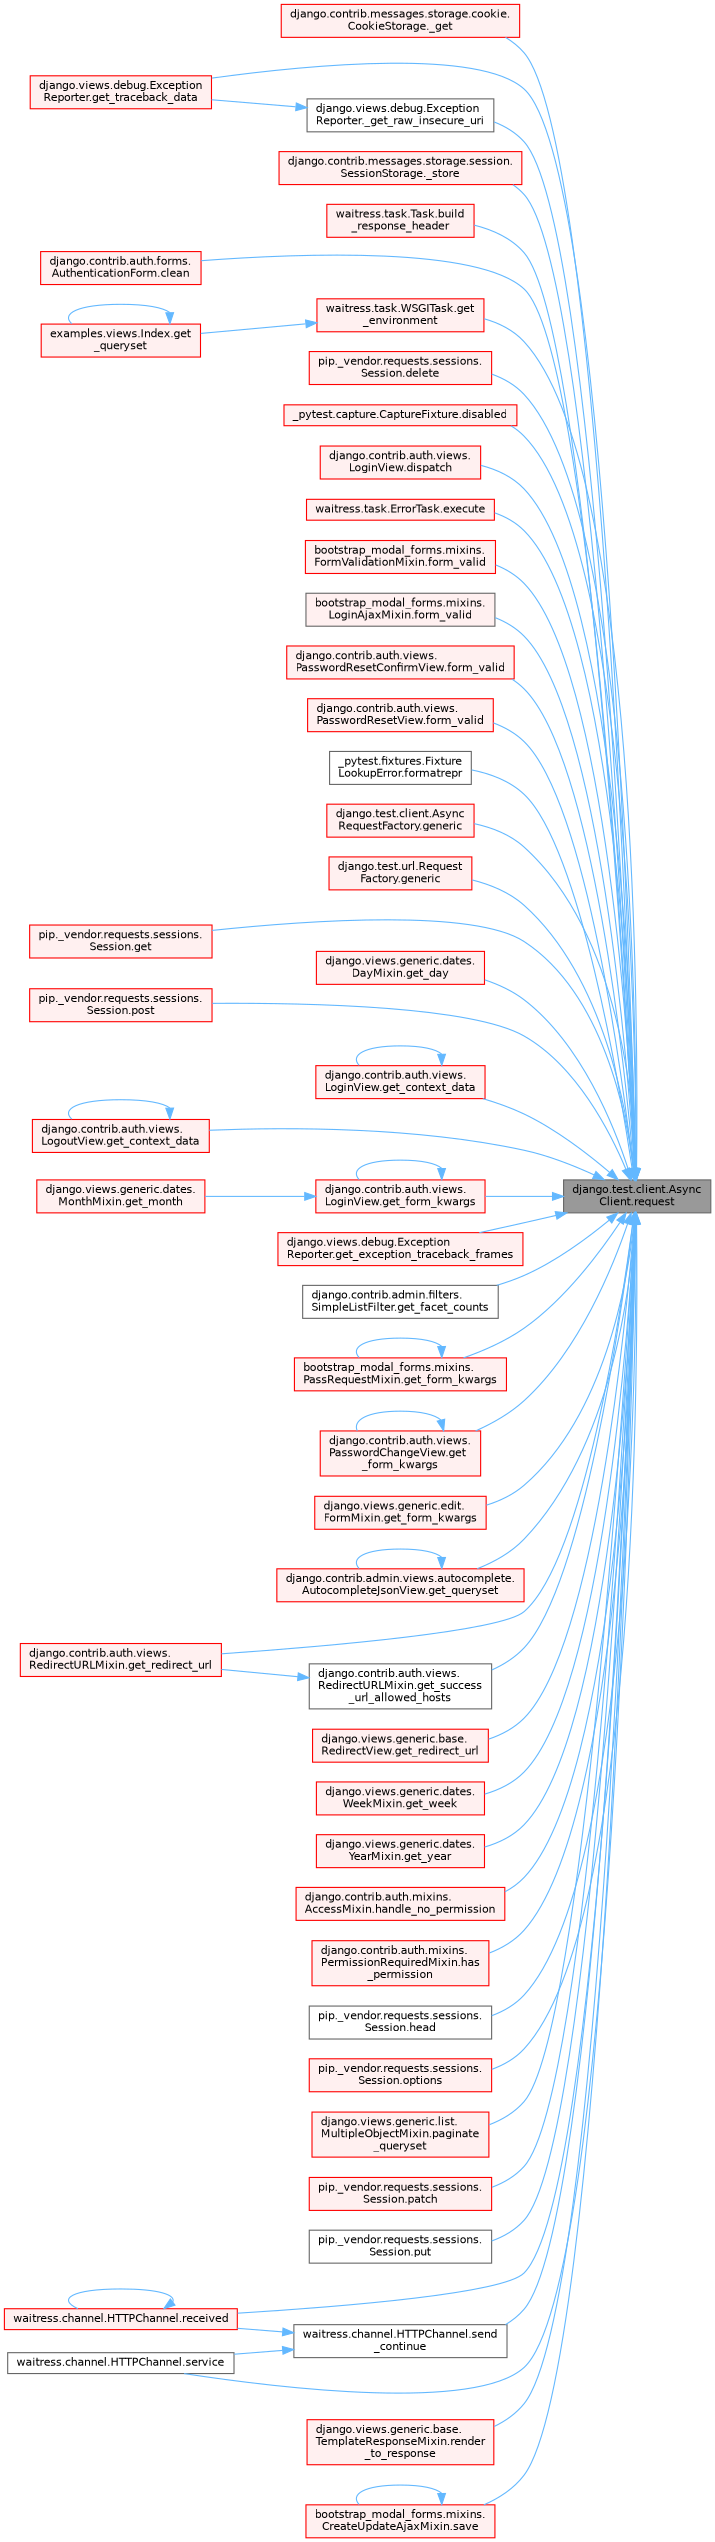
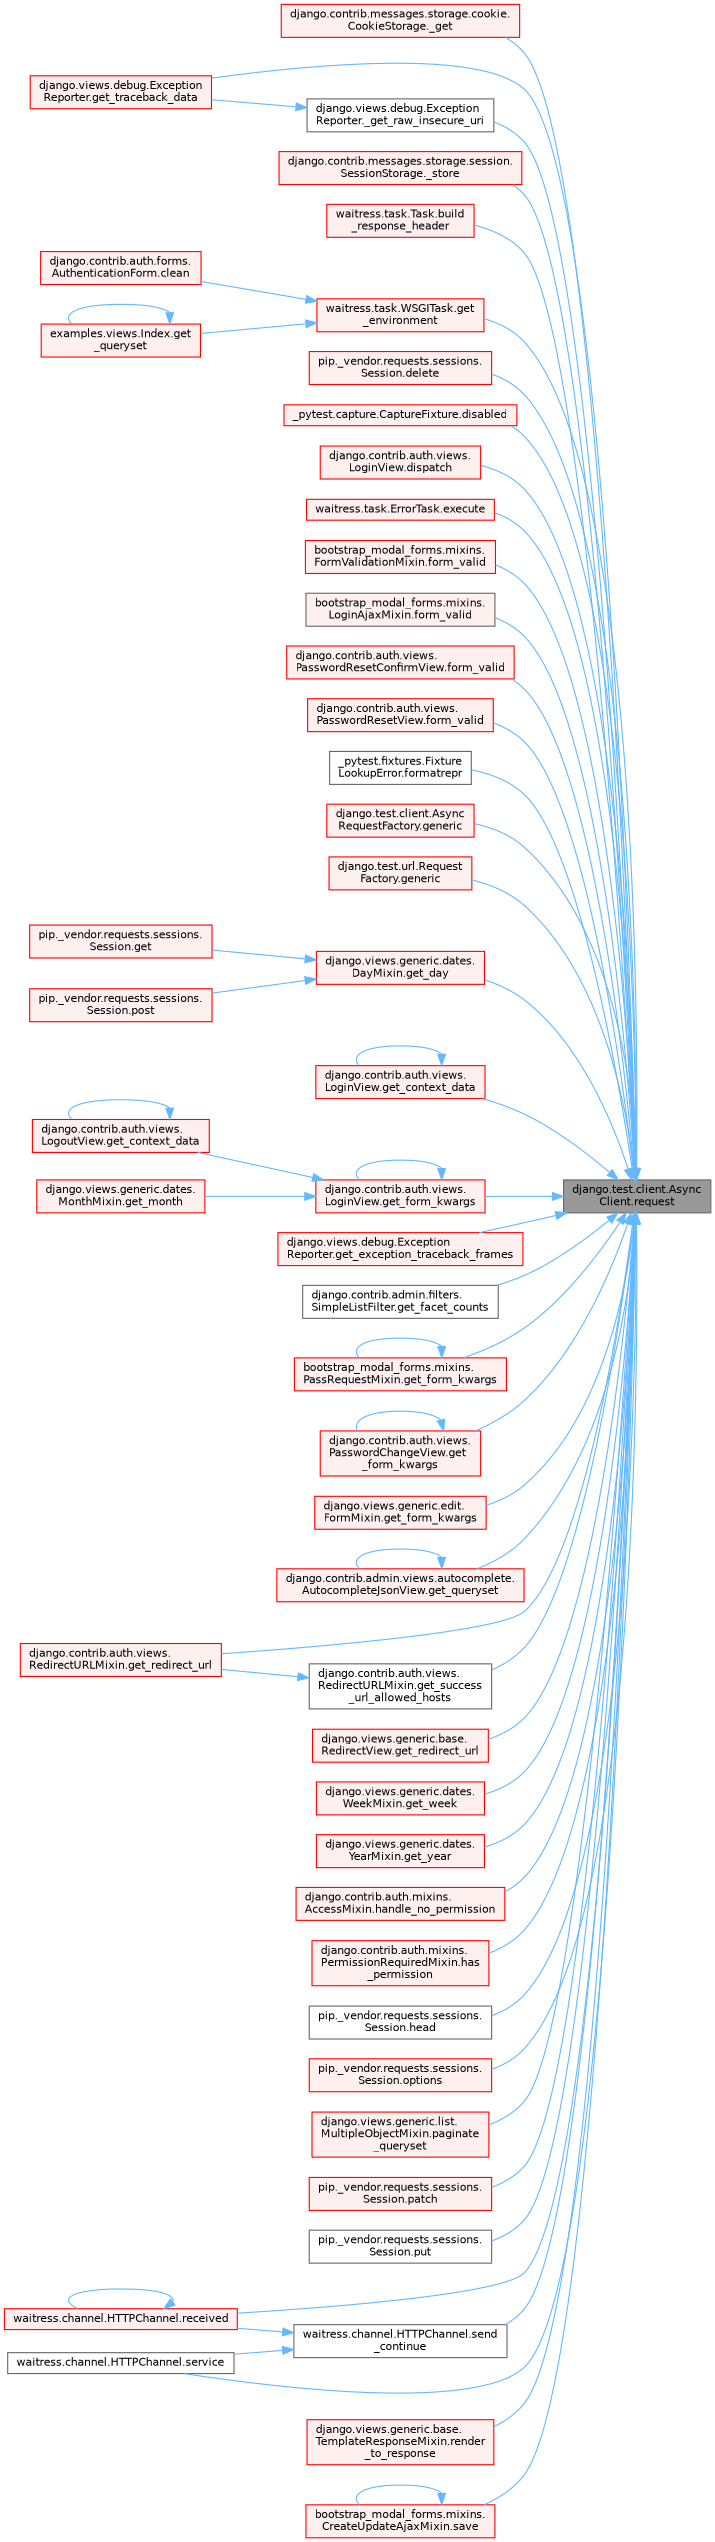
(540, 322) -> (254, 291)
(498, 931) -> (259, 954)
(454, 1016) -> (259, 987)
(405, 1133) -> (255, 1165)
